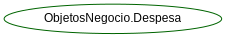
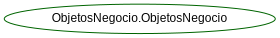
(113, 19) -> (140, 19)
